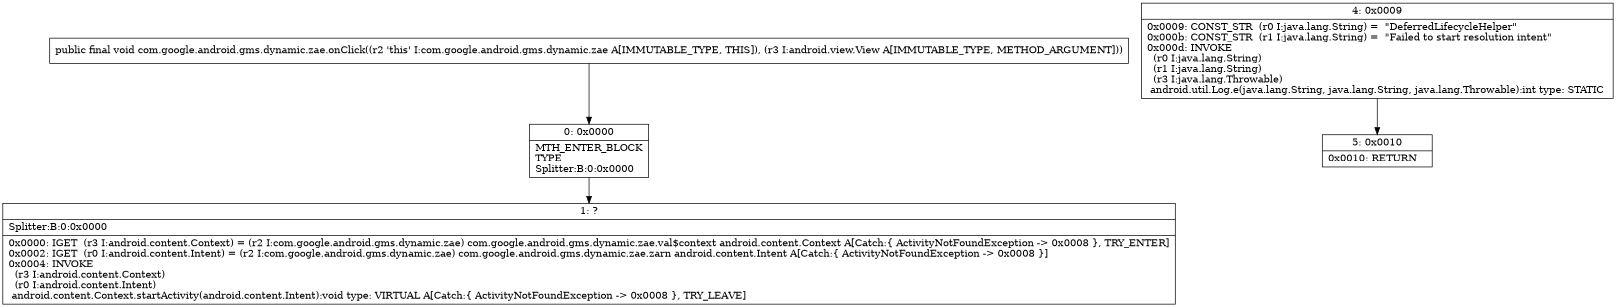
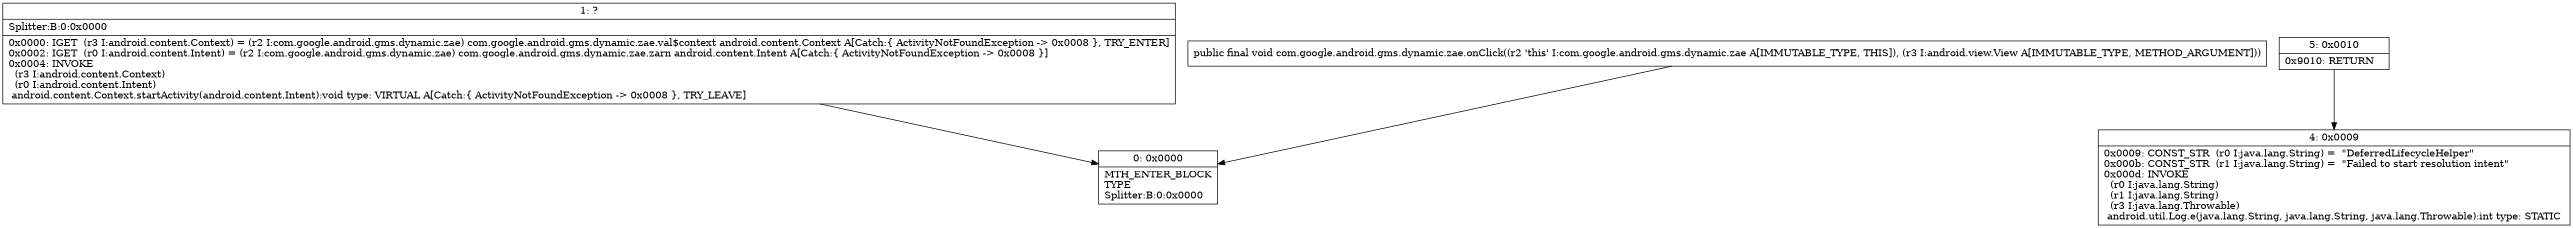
(1377, 113) -> (2334, 96)
(1377, 159) -> (2334, 61)
(589, 187) -> (956, 133)
